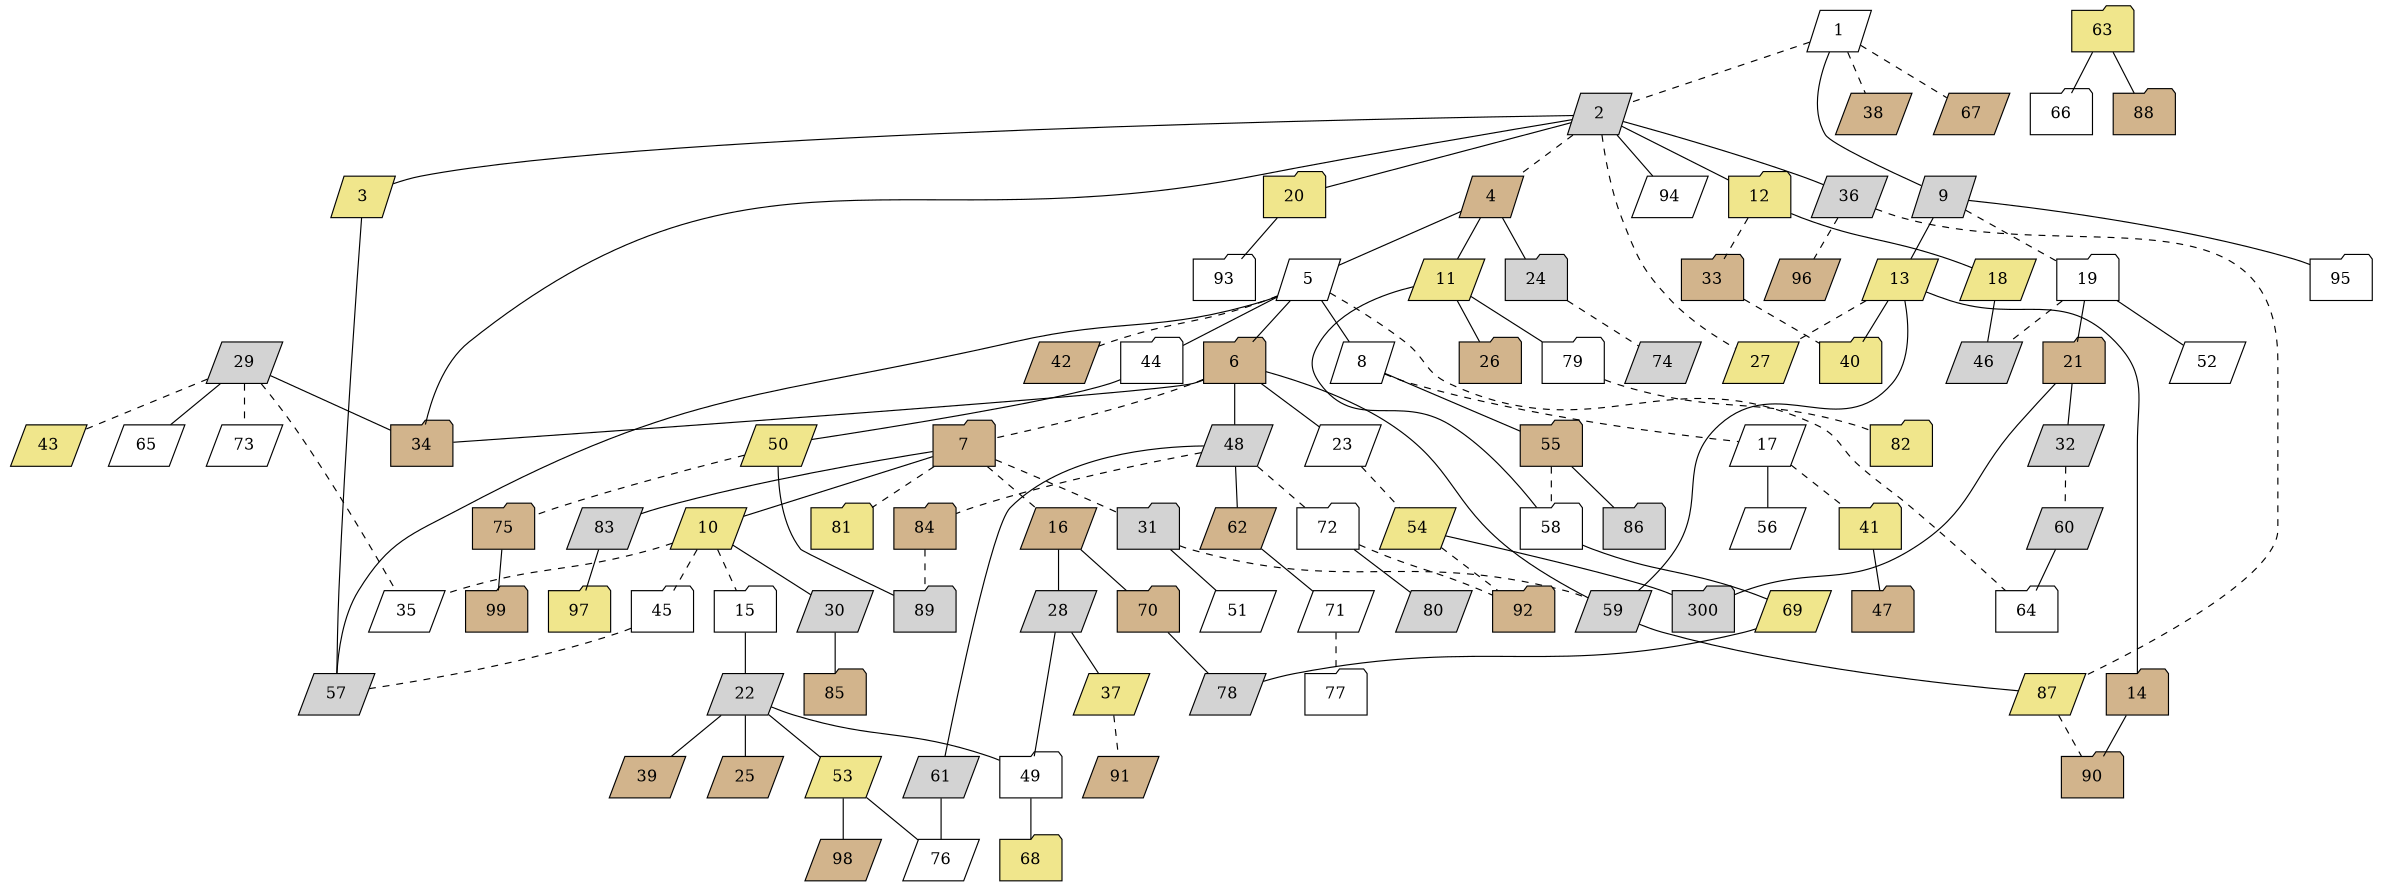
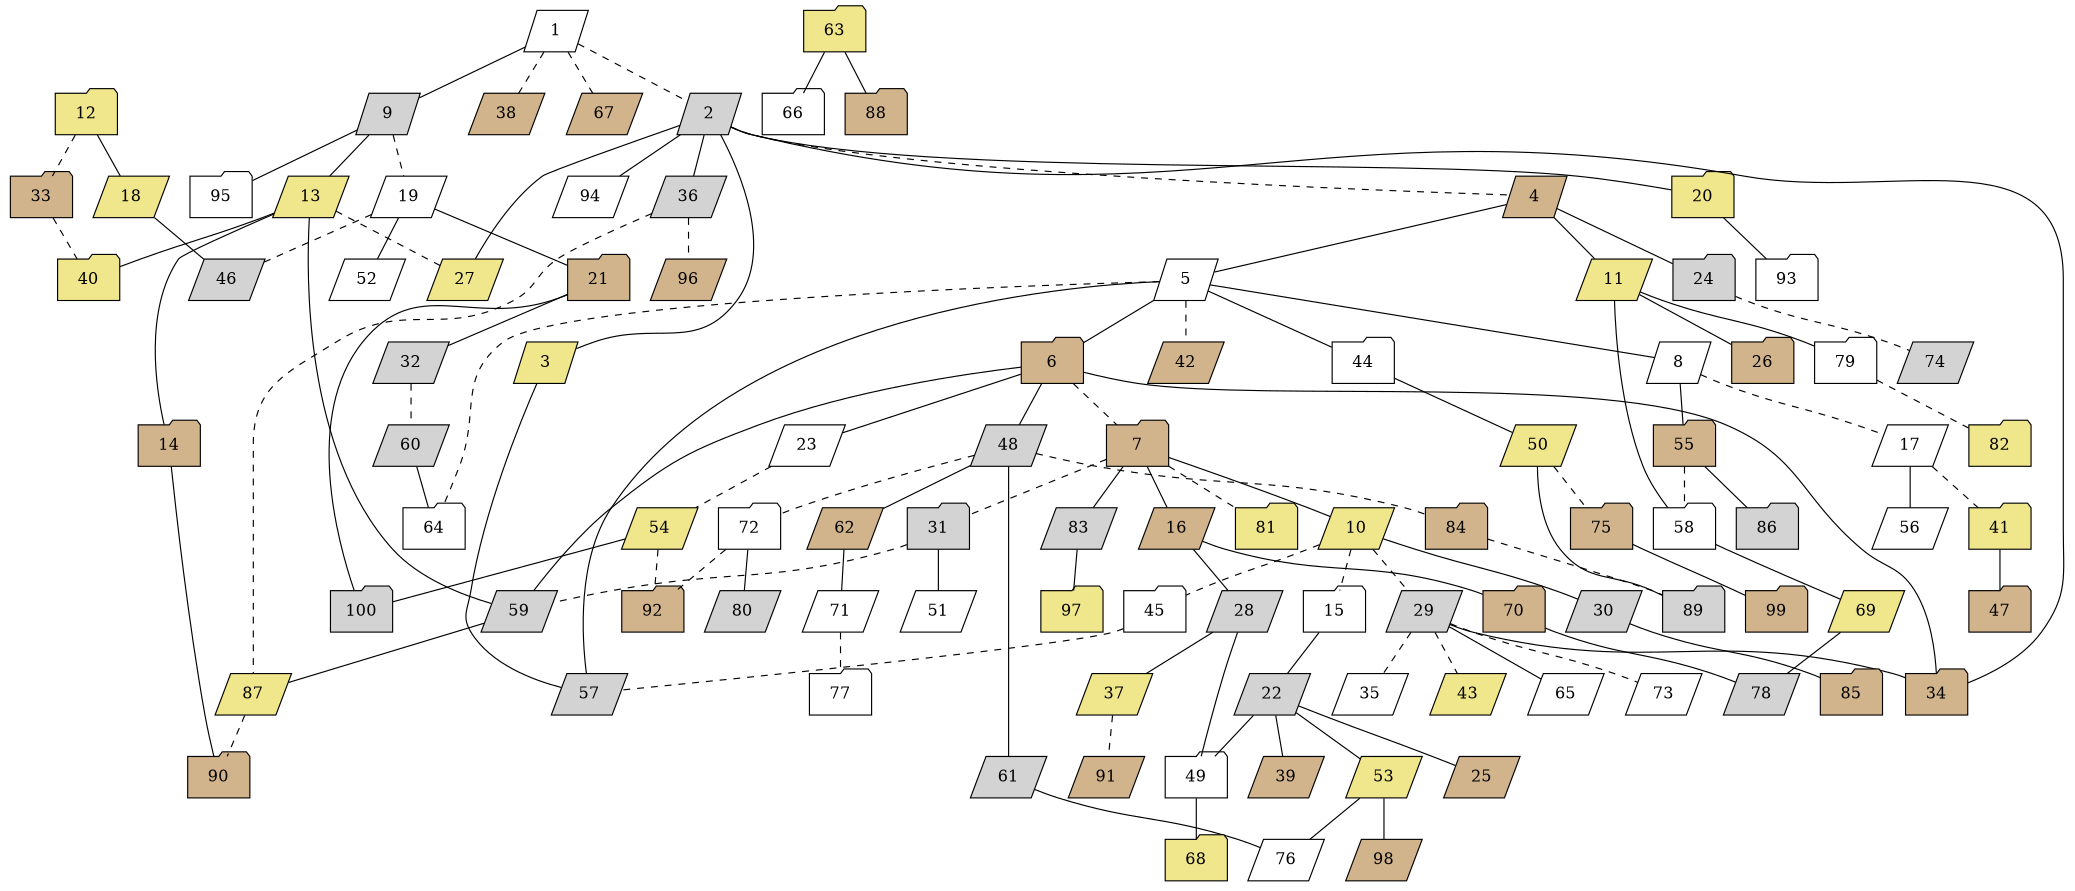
(1675, 153) -> none
(1640, 260) -> (560, 168)
(2088, 280) -> (409, 197)
(1012, 487) -> (1157, 487)
(558, 569) -> (1386, 565)
(1703, 611) -> (362, 611)
